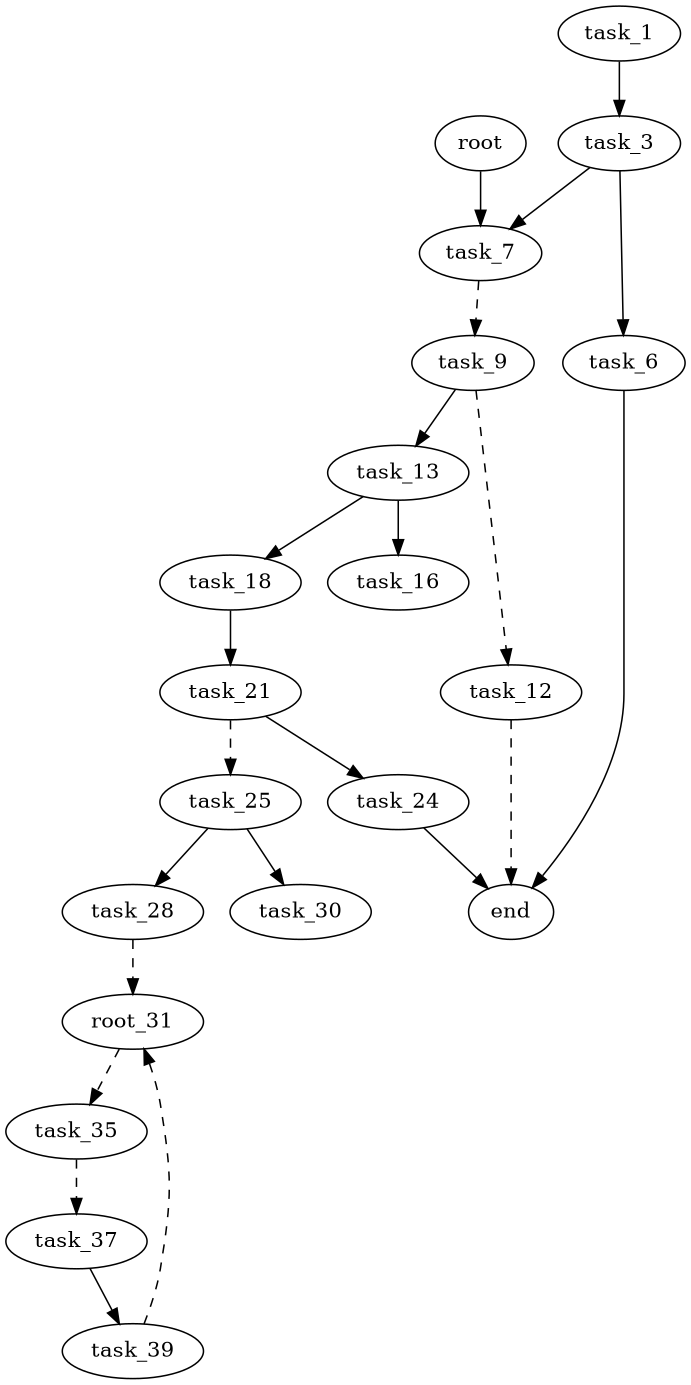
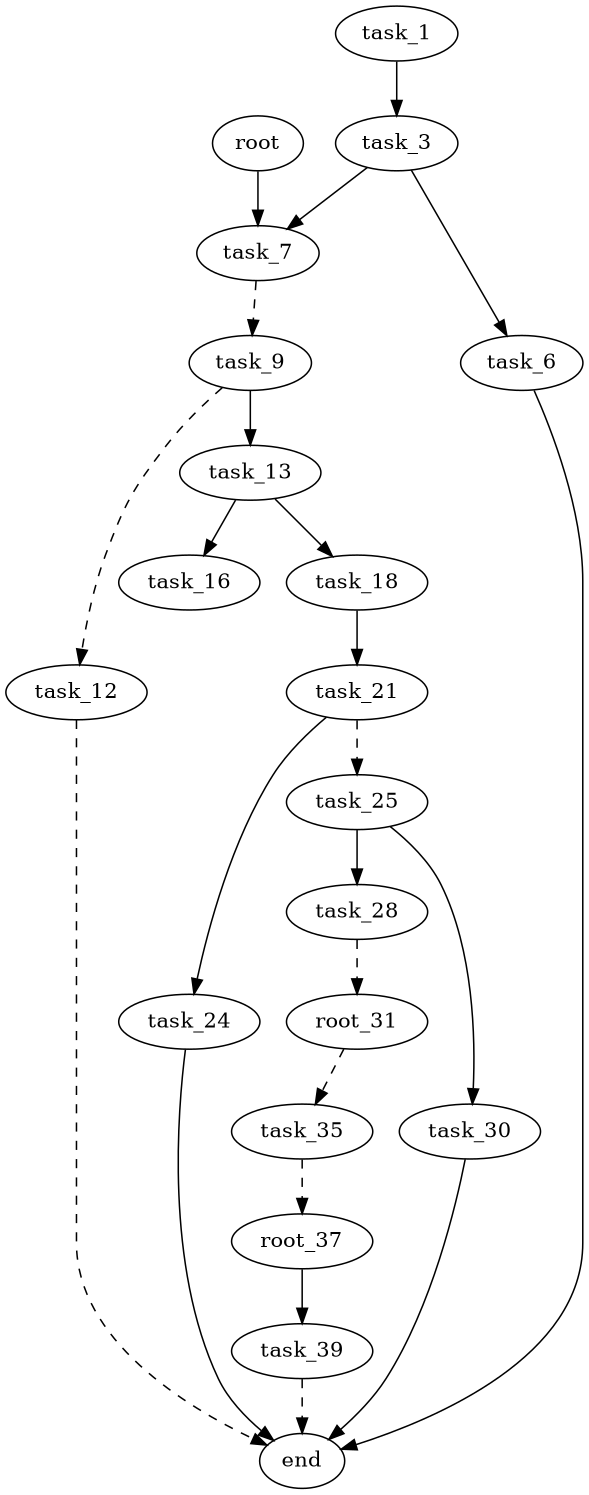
(169, 1194) -> (302, 1399)
(76, 1241) -> (302, 1241)
none -> (423, 1304)
